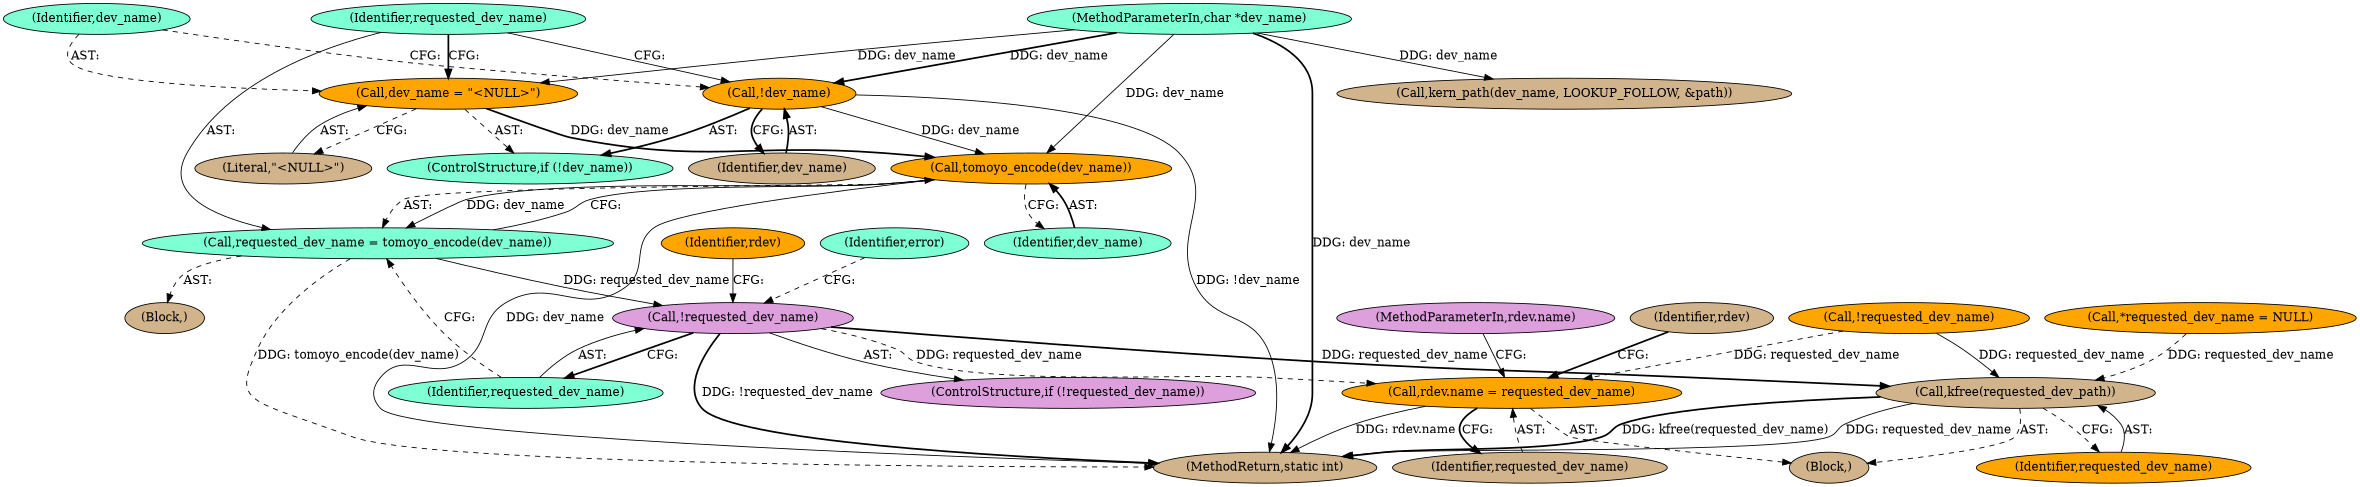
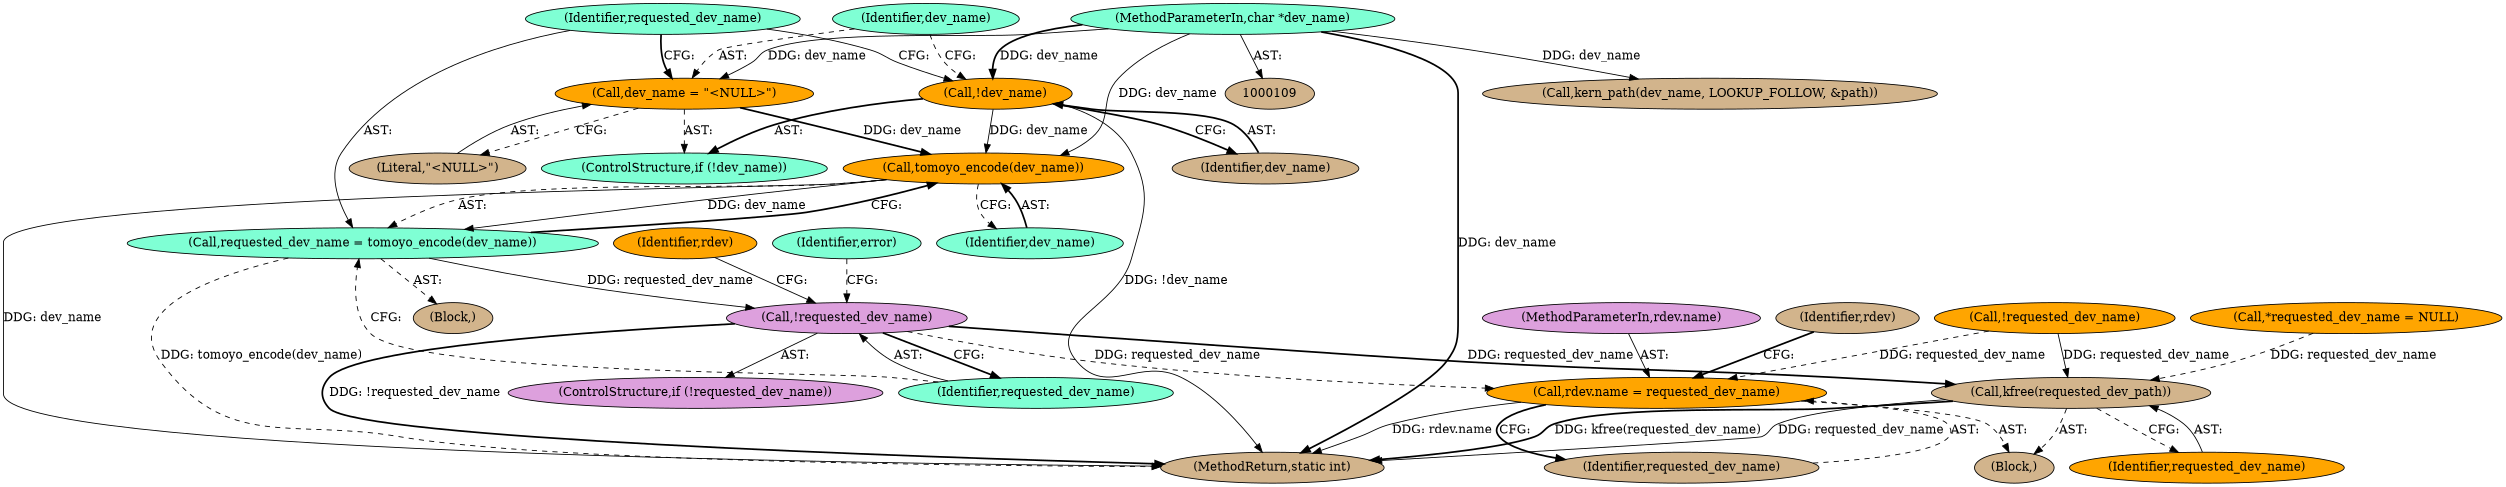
none -> (1270, 94)
(630, 193) -> (731, 219)
(1513, 355) -> (1657, 355)
